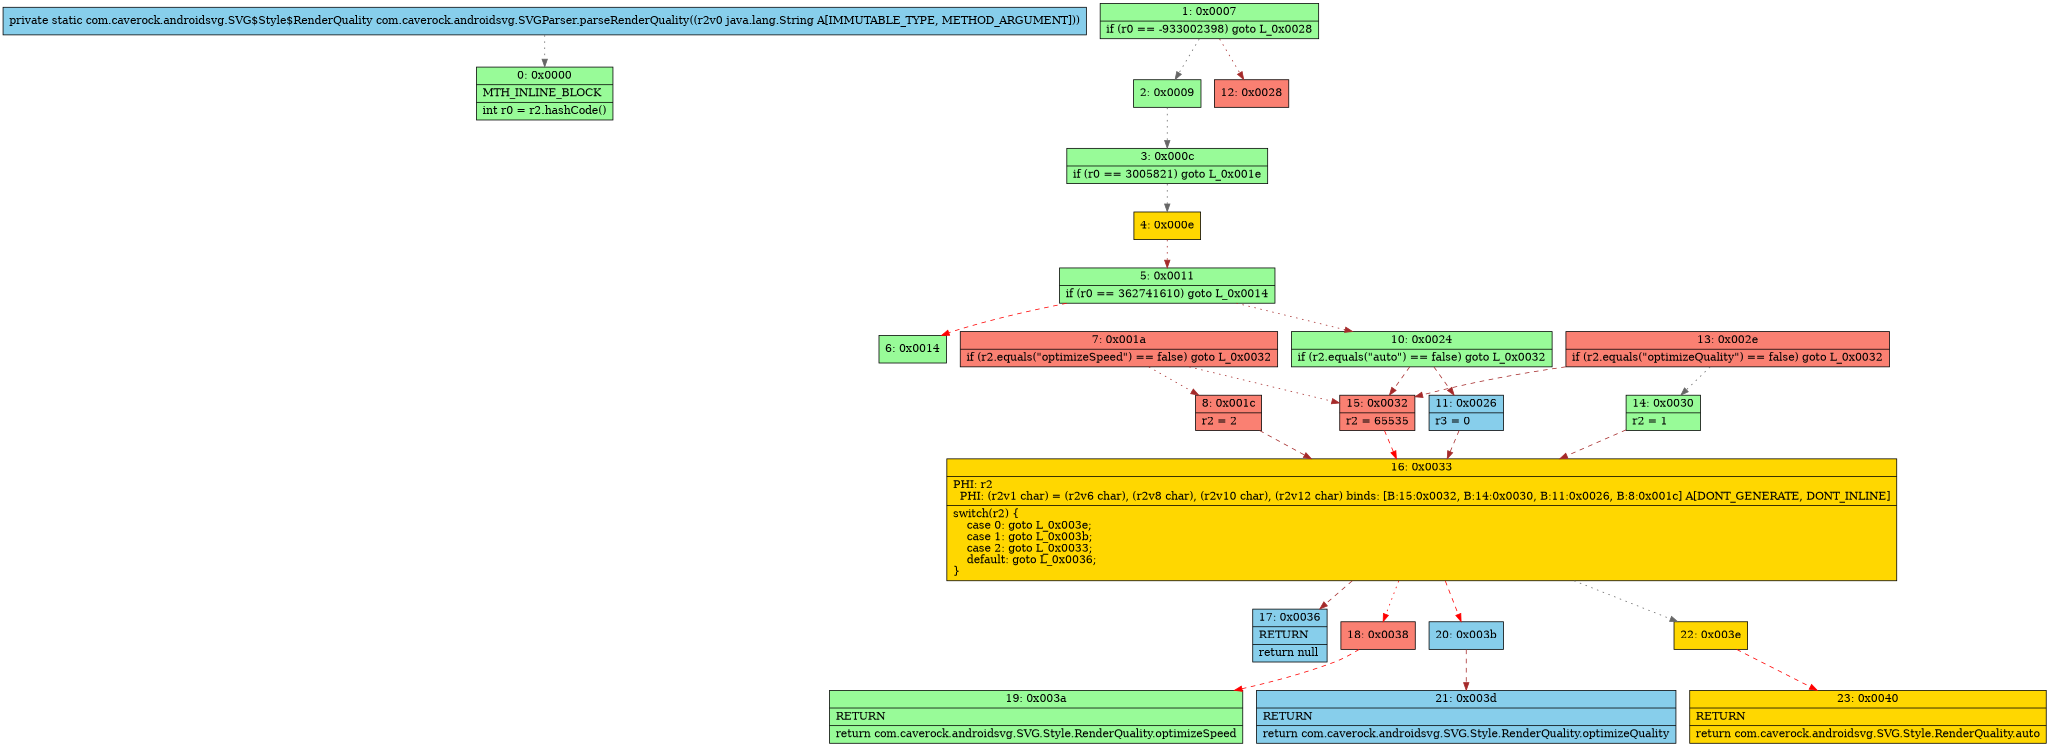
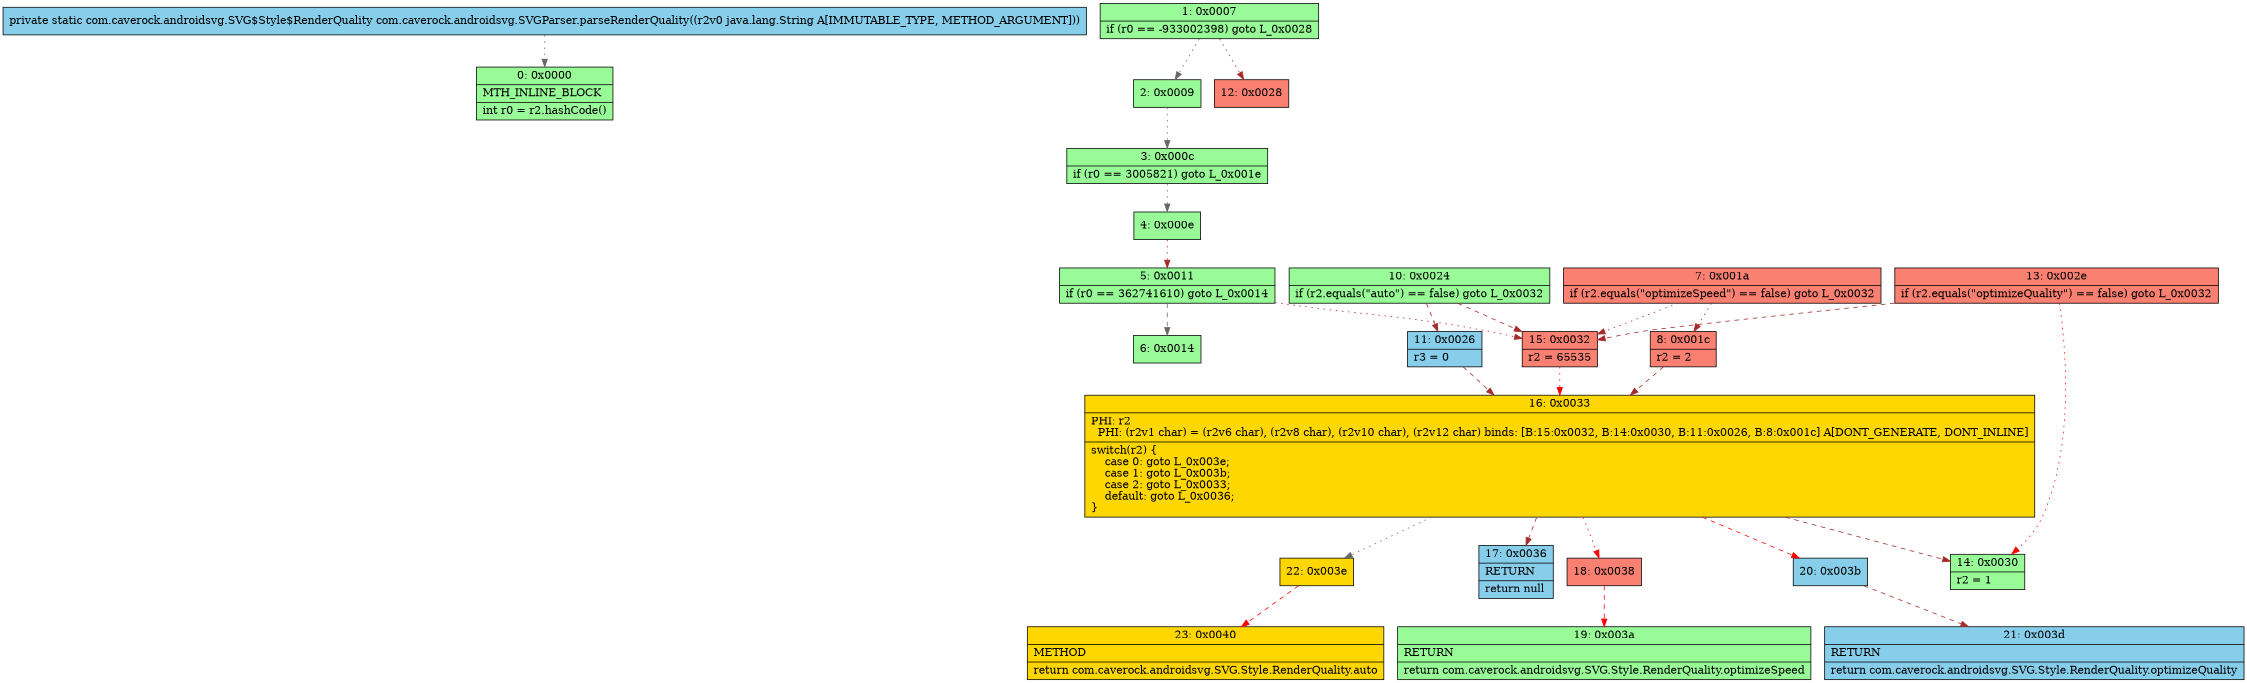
(1167, 226) -> (1167, 226)
(1007, 316) -> (1167, 315)
(1291, 316) -> (1395, 317)
(1698, 378) -> (2063, 432)
(1389, 441) -> (1560, 377)
(1597, 443) -> (1864, 538)
(1721, 716) -> (1060, 653)
